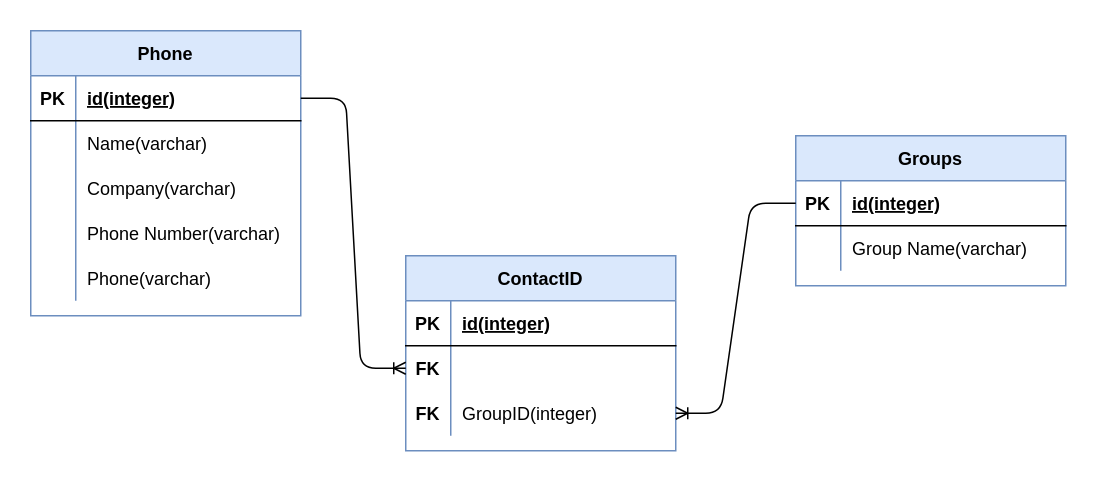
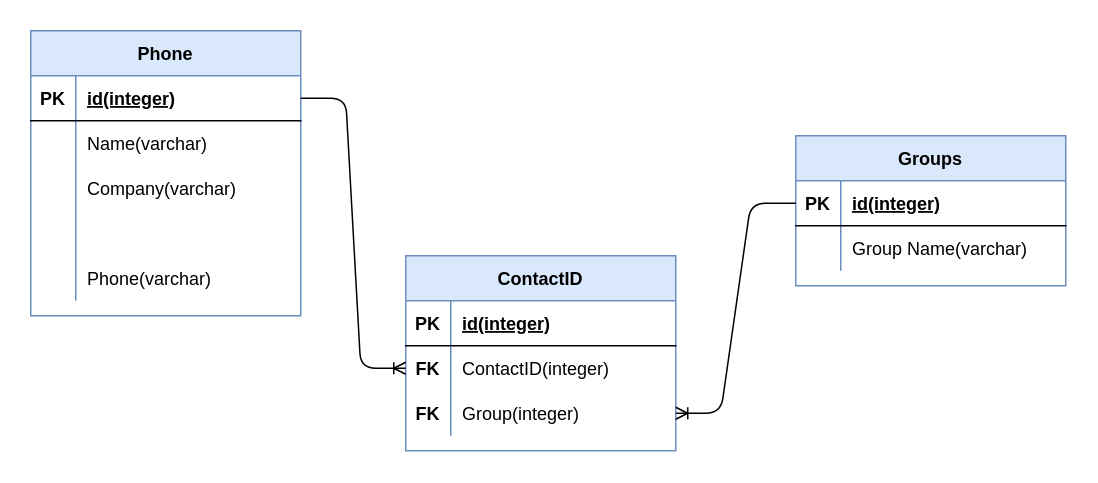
(188, 233) -> none
none -> (563, 368)
(540, 414) -> (530, 414)
